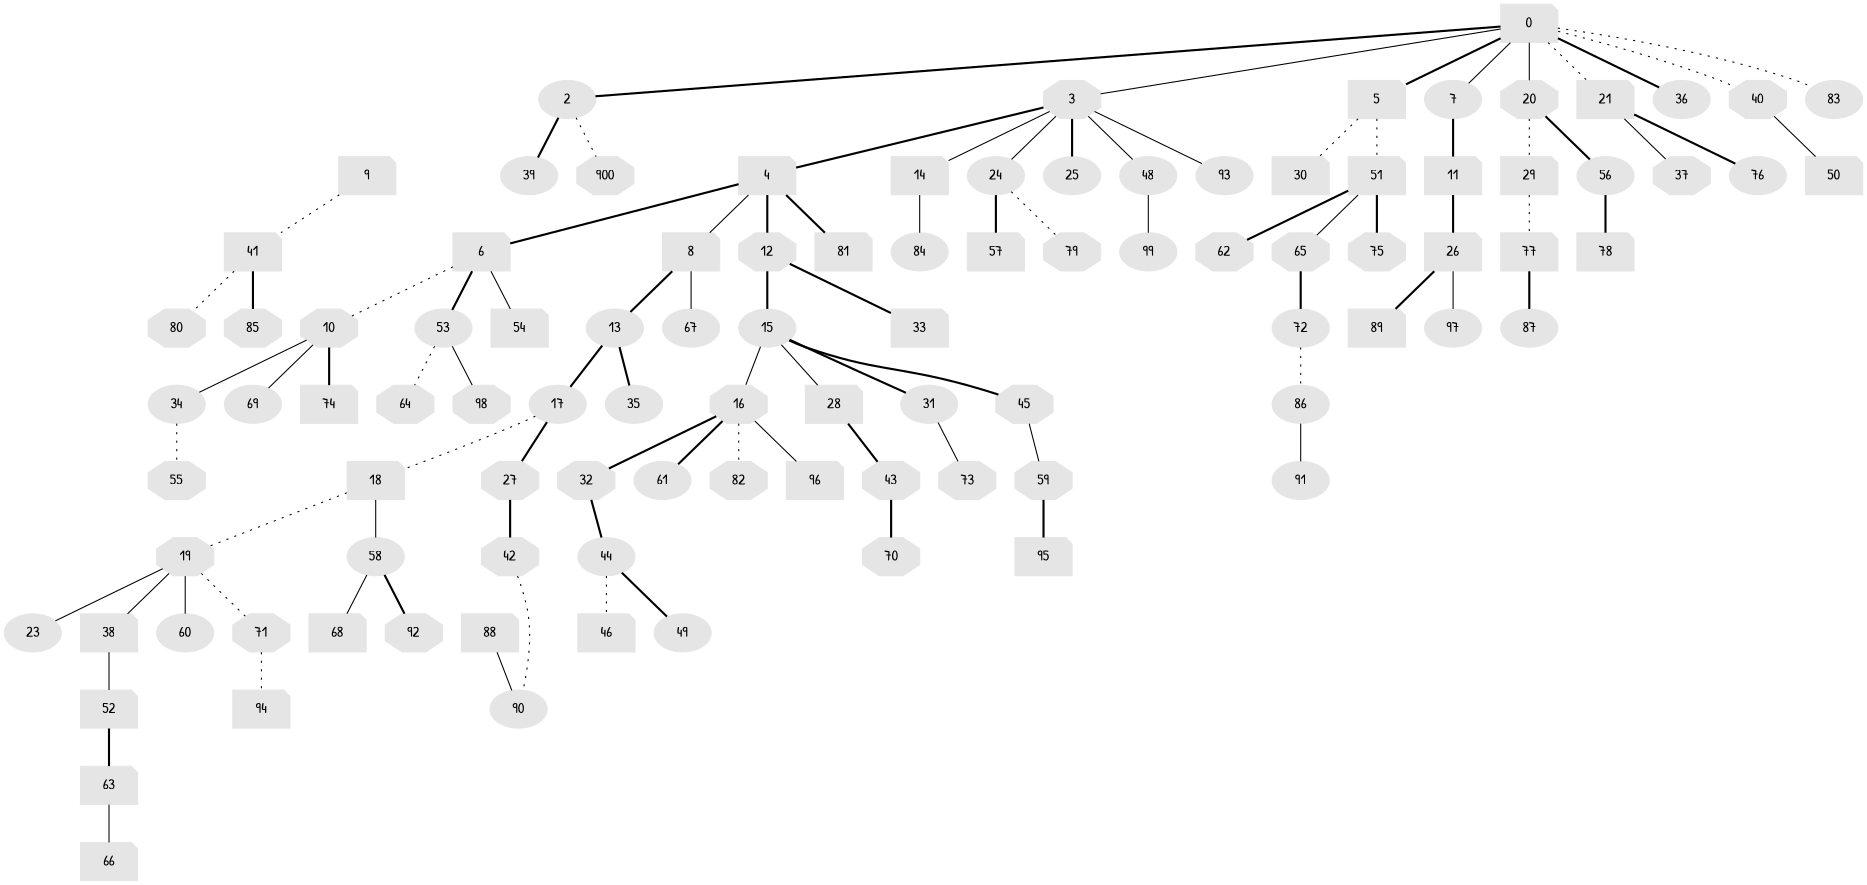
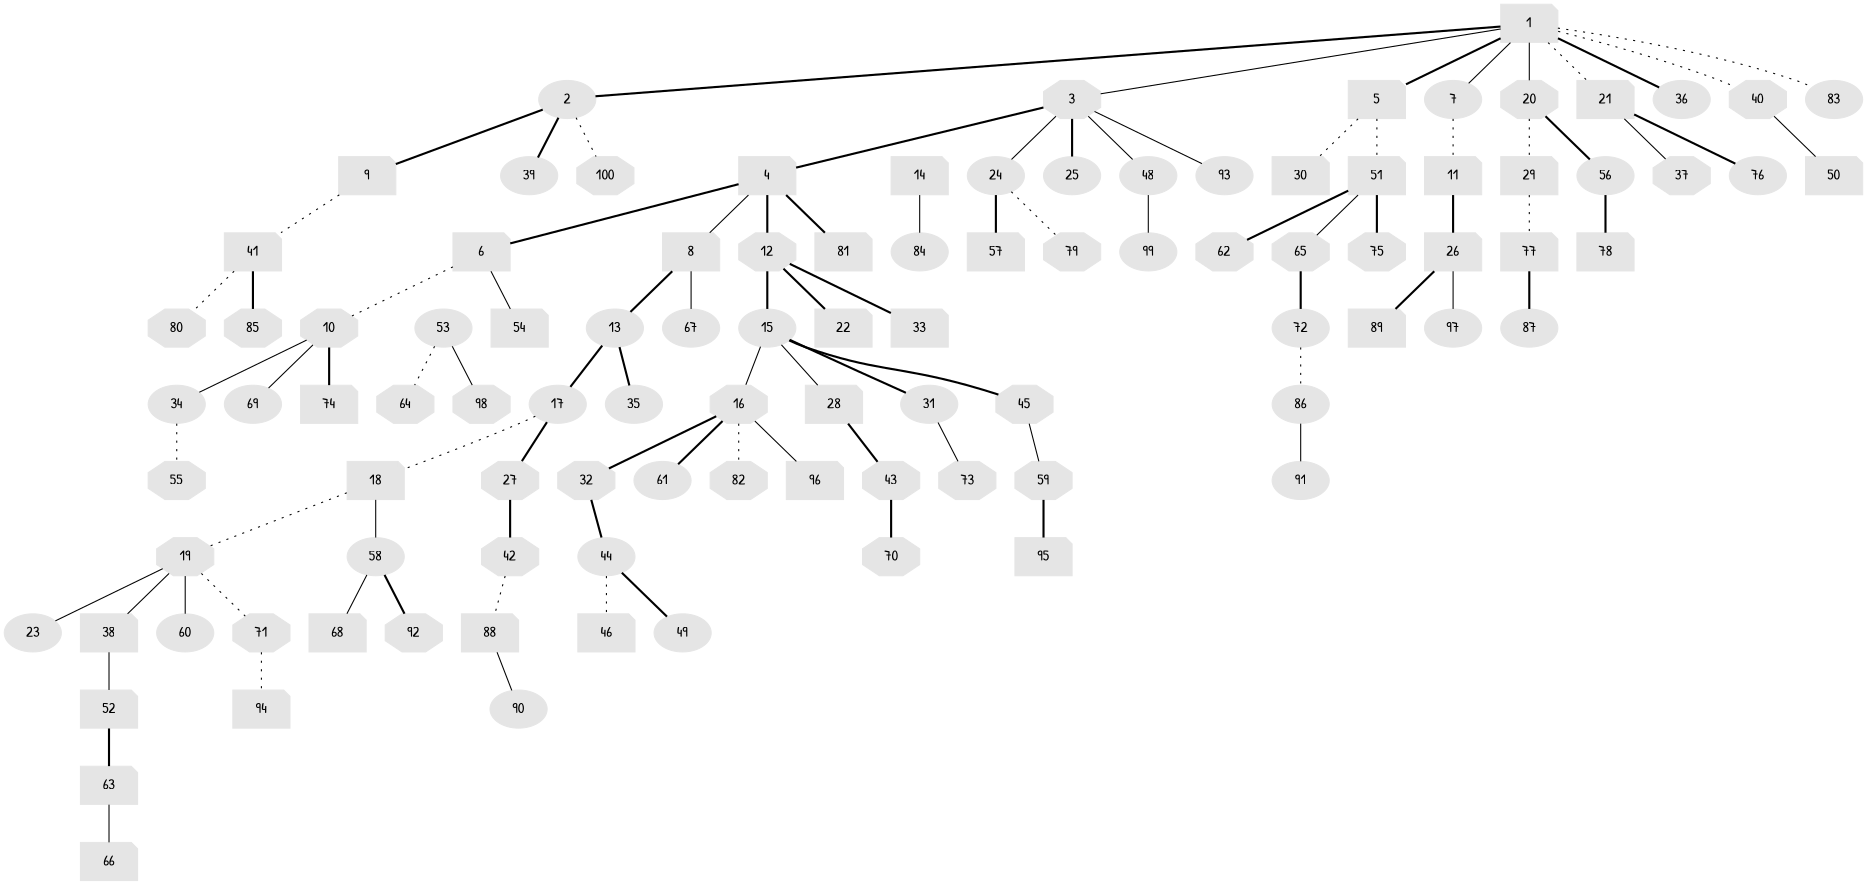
(1529, 23) -> (1529, 23)
(999, 136) -> none
none -> (469, 137)
(1453, 138) -> (1453, 138)
(605, 176) -> (605, 176)
(462, 291) -> none
none -> (843, 328)
(530, 633) -> (500, 595)
